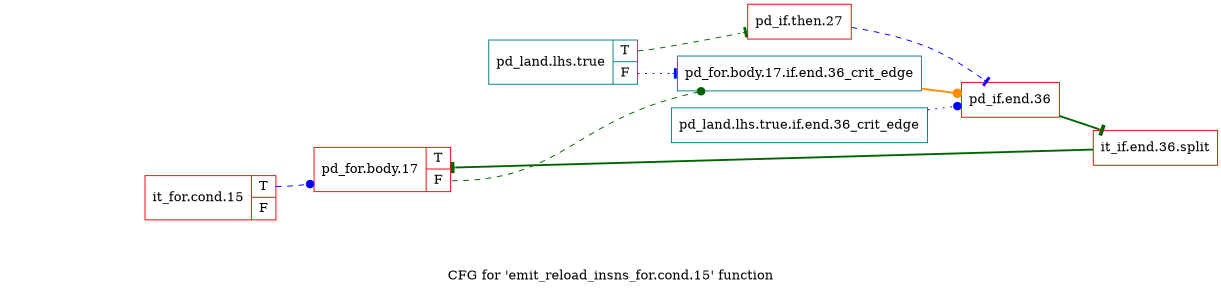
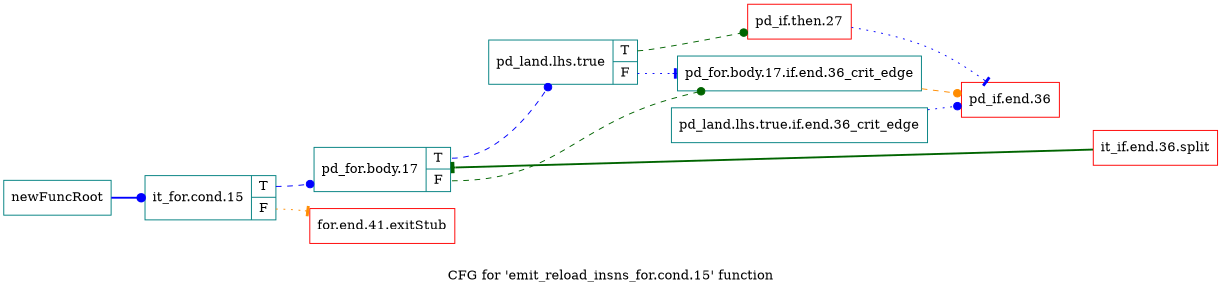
(689, 43) -> (689, 43)
(921, 45) -> (921, 45)
(938, 91) -> (938, 91)
(1079, 123) -> none
none -> (506, 136)
(382, 170) -> (382, 170)
none -> (57, 198)
(210, 198) -> (210, 198)
none -> (382, 226)
